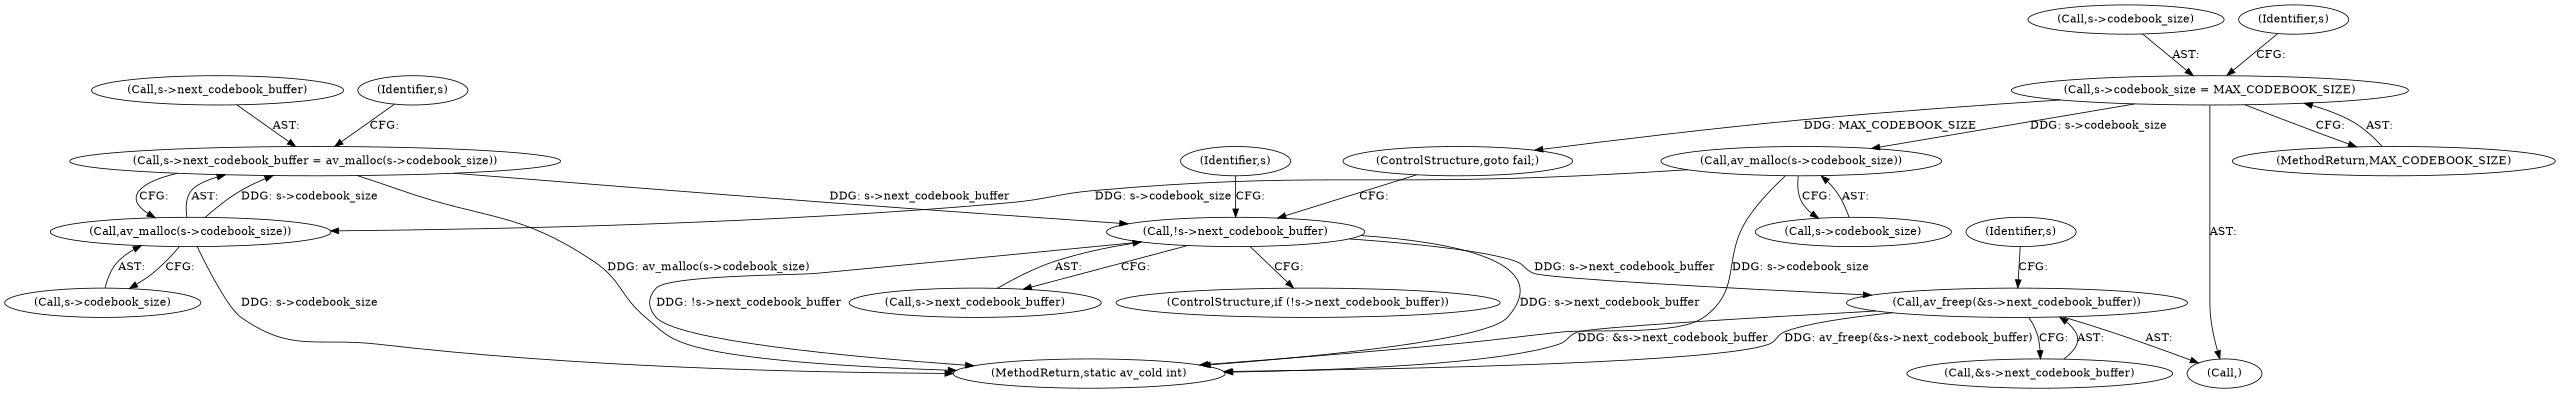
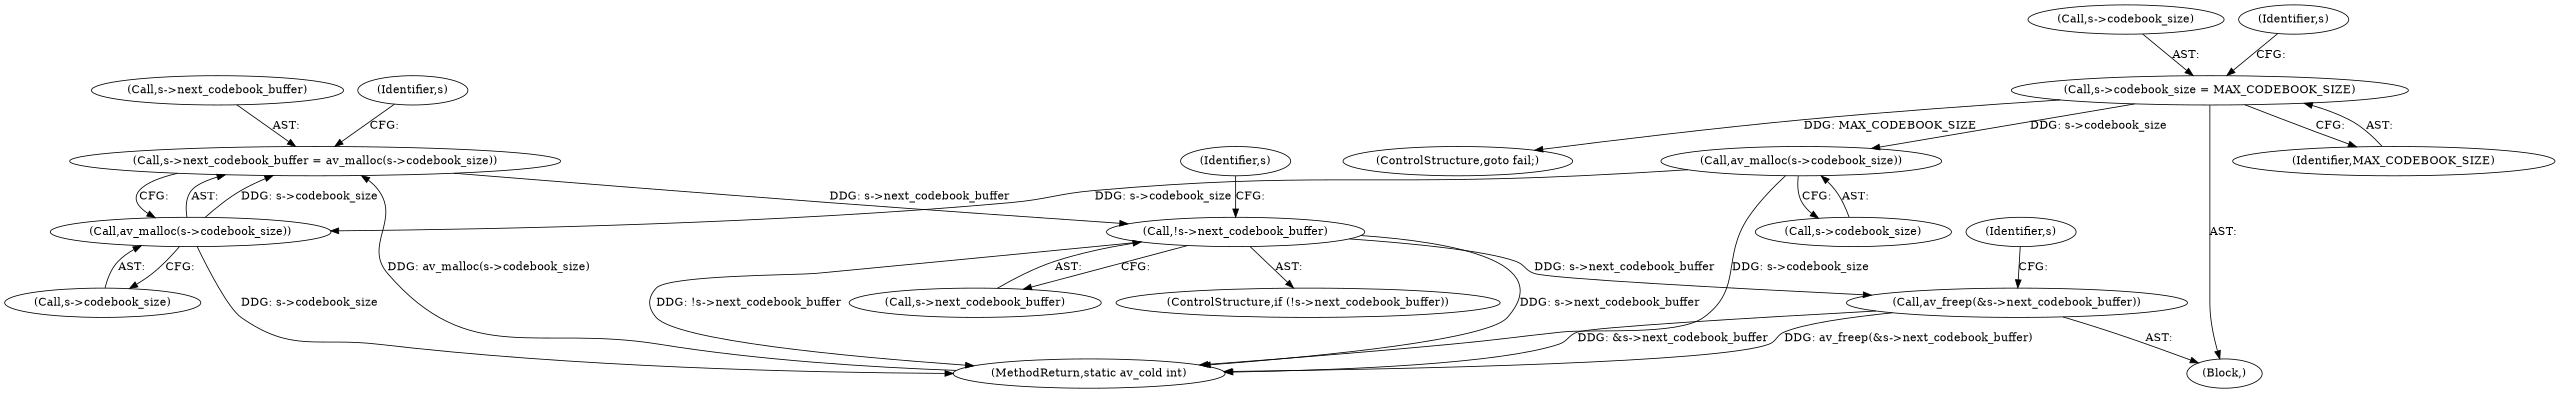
(2394, 161) -> (2394, 161)
(1351, 195) -> none
(1291, 267) -> (1291, 267)
(639, 312) -> (612, 339)
(2040, 374) -> none
(2225, 374) -> (2225, 374)
